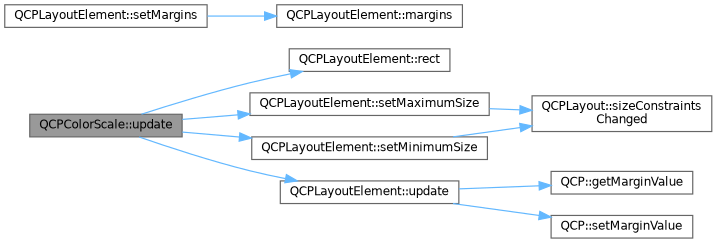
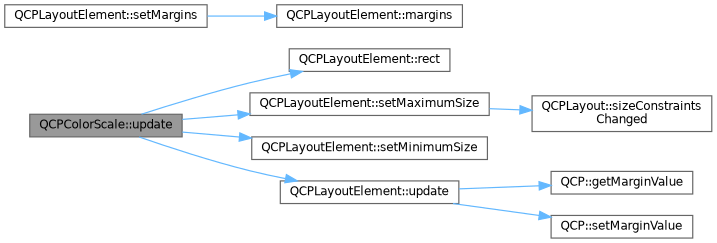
(487, 132) -> none
